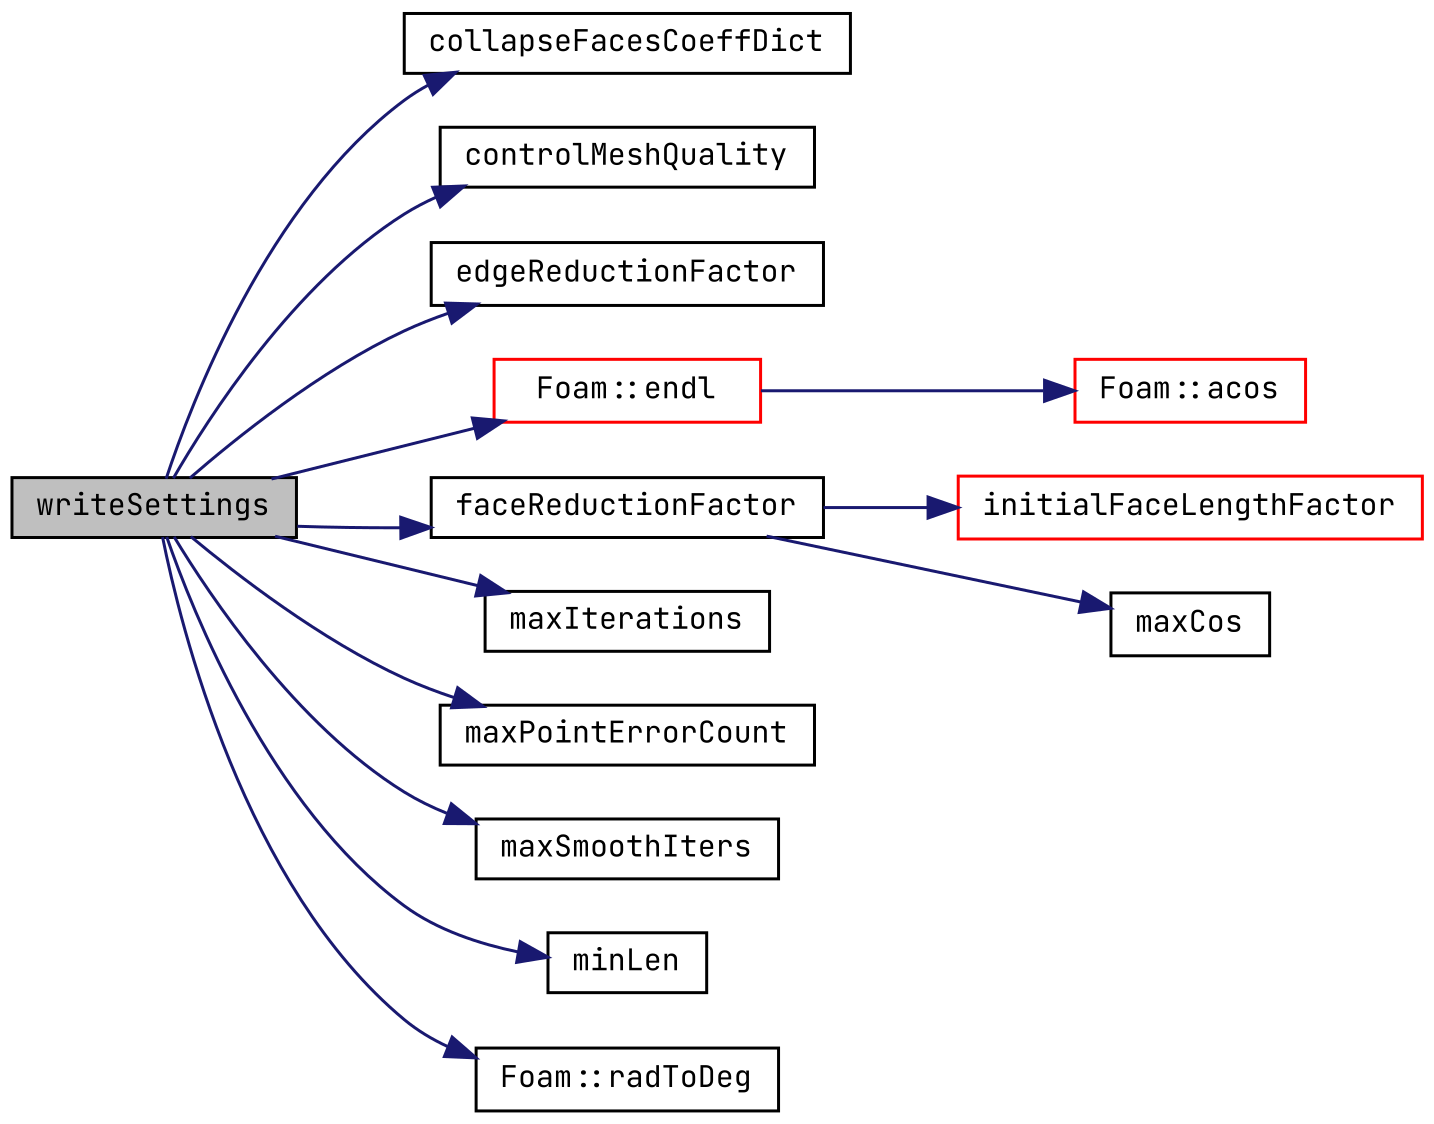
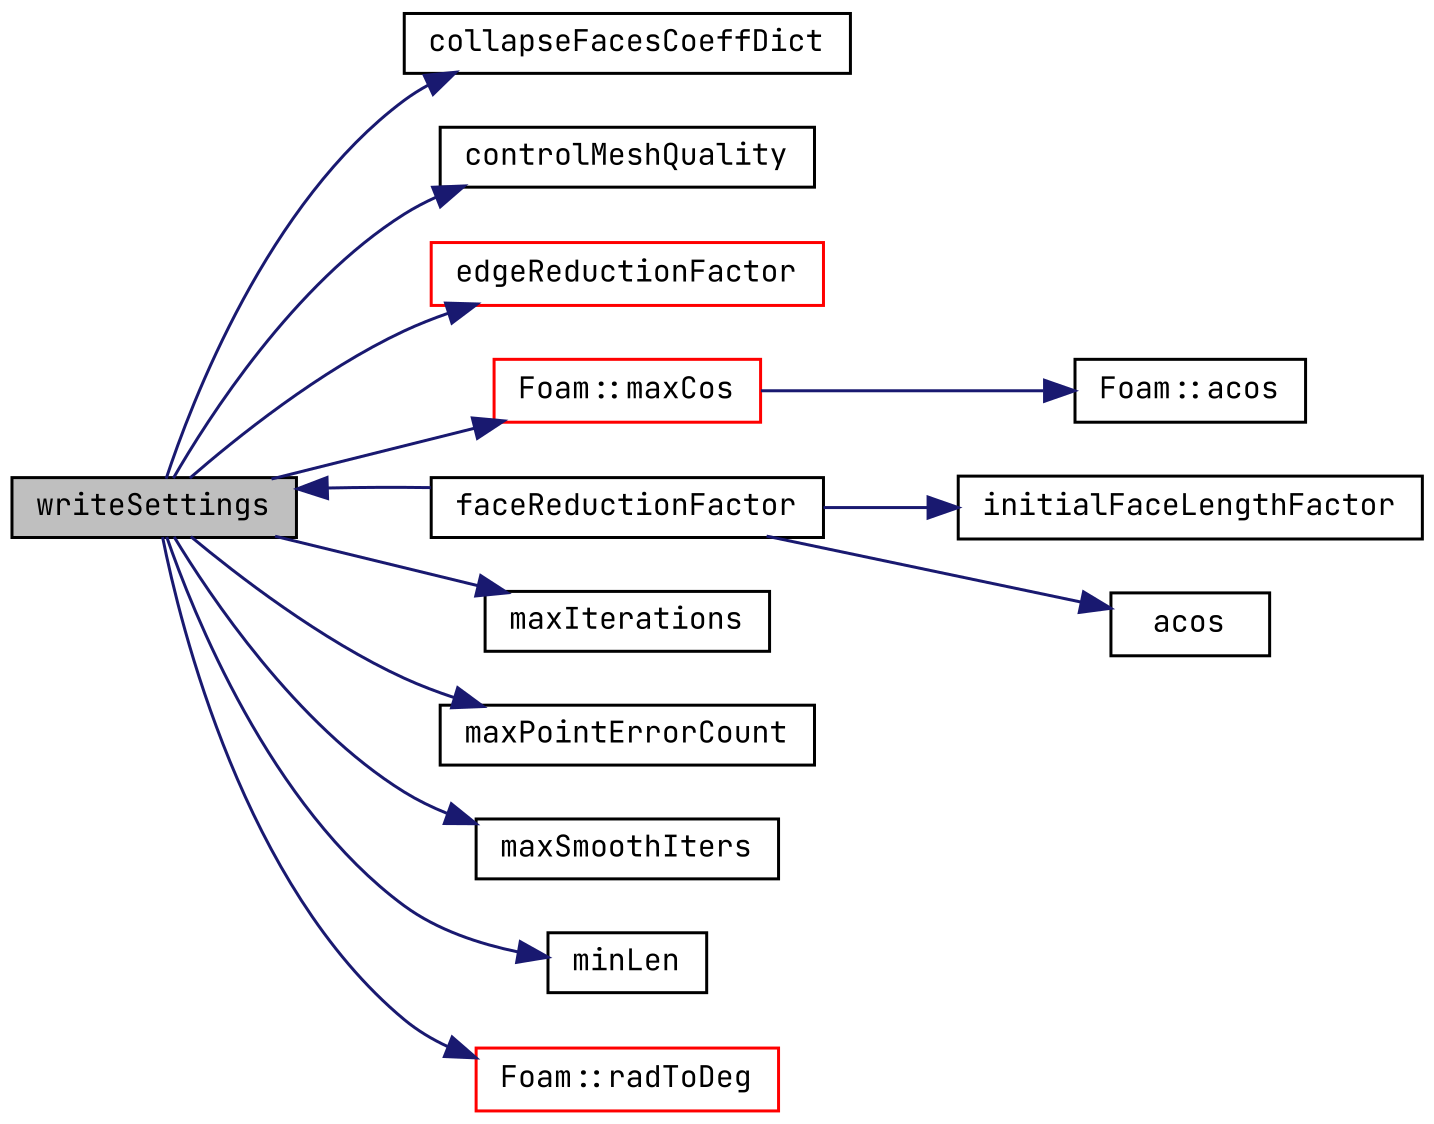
(627, 274) -> (627, 274)
(627, 391) -> (627, 391)
(1190, 391) -> (1190, 391)
(1190, 508) -> (1190, 508)
(349, 527) -> (379, 487)
(1190, 624) -> (1190, 624)
(627, 1079) -> (627, 1079)
